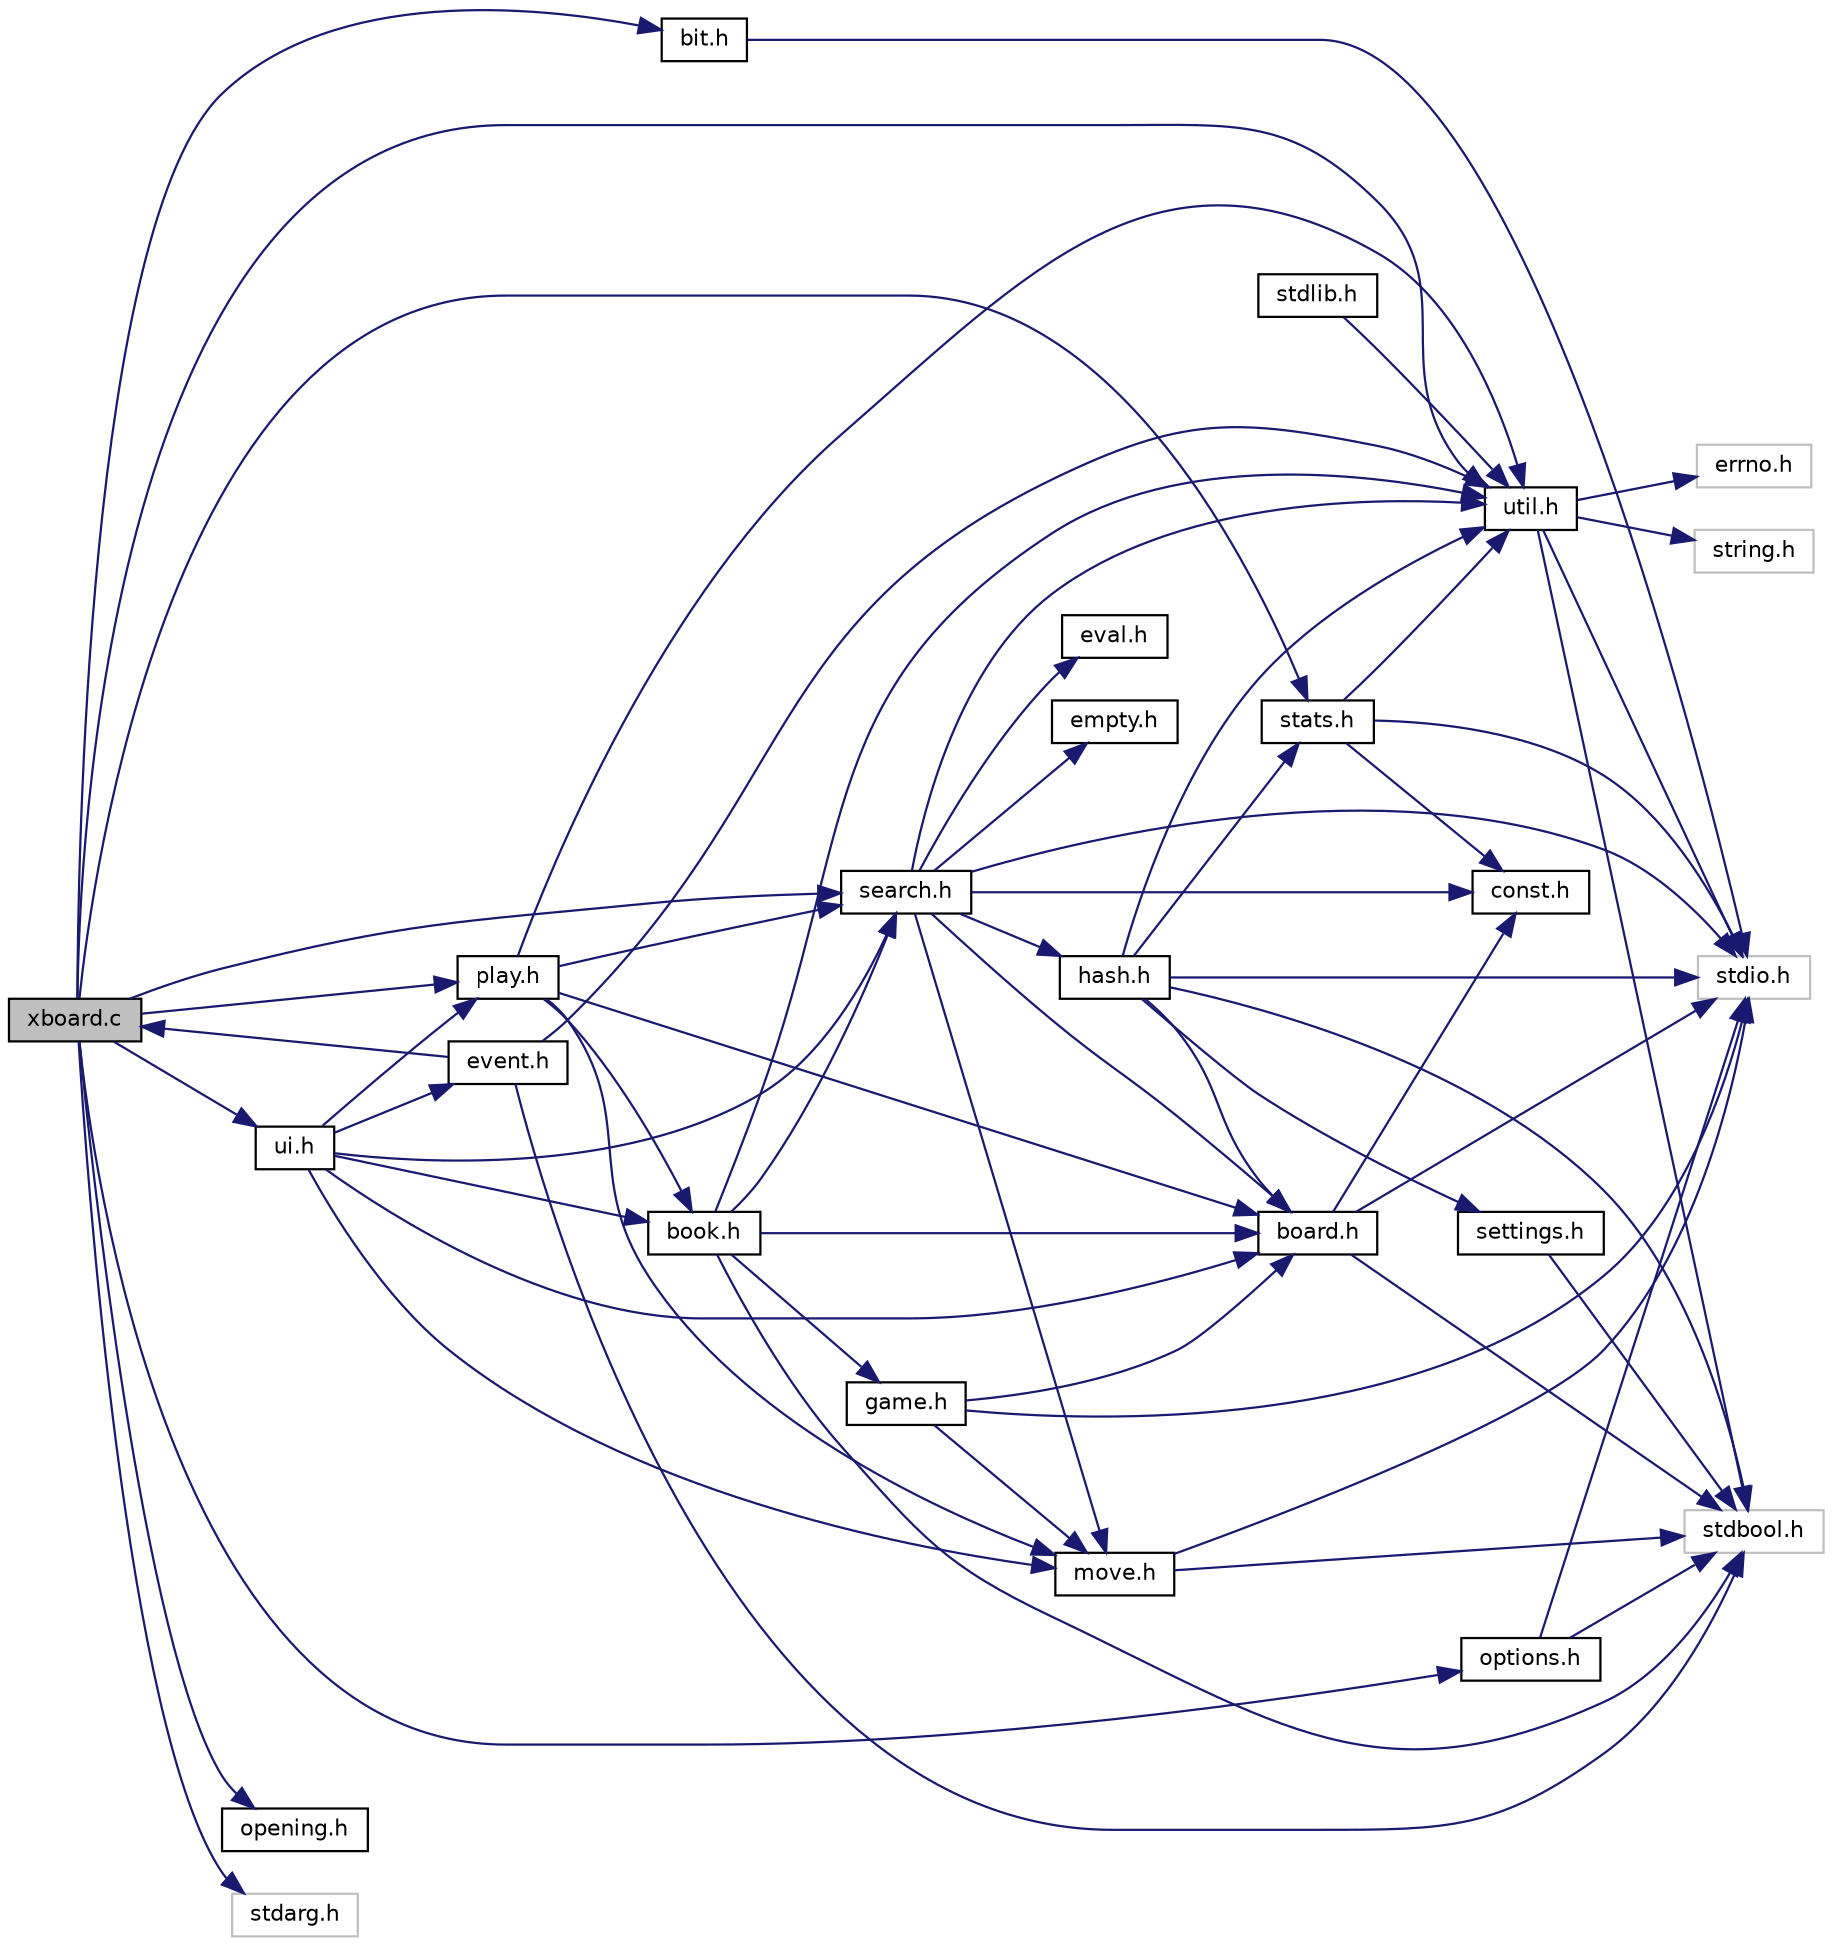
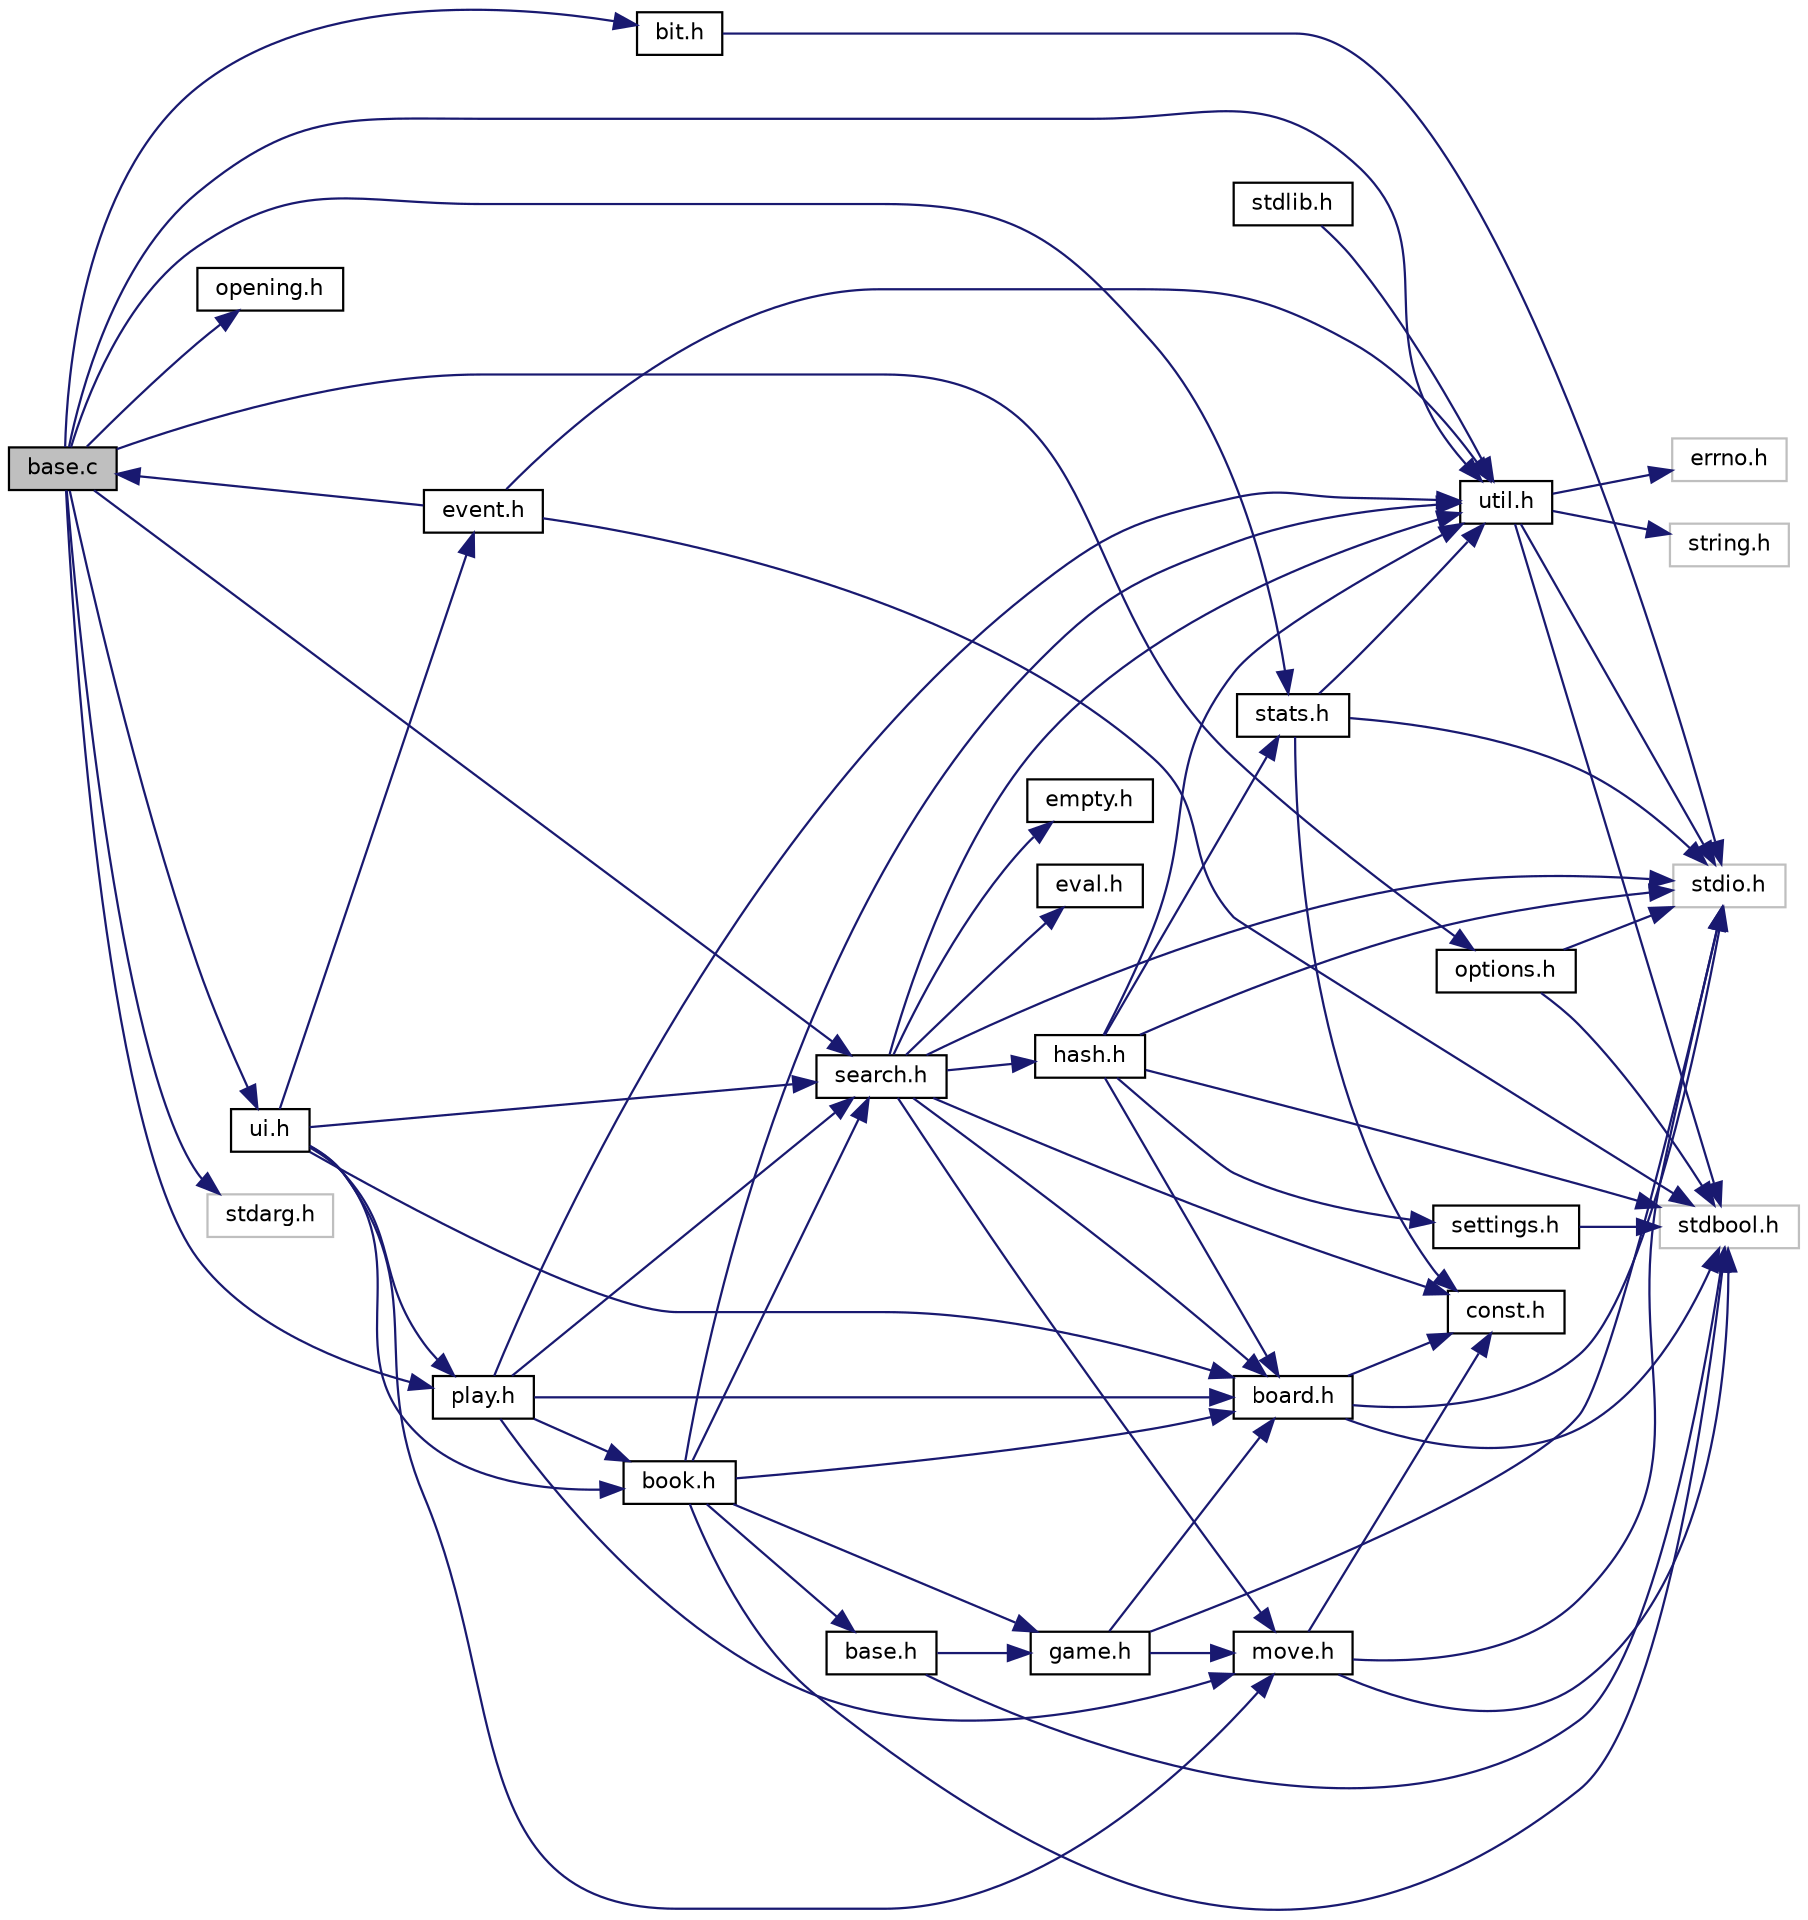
(75, 1020) -> (63, 469)
none -> (1394, 1493)
none -> (882, 1653)
